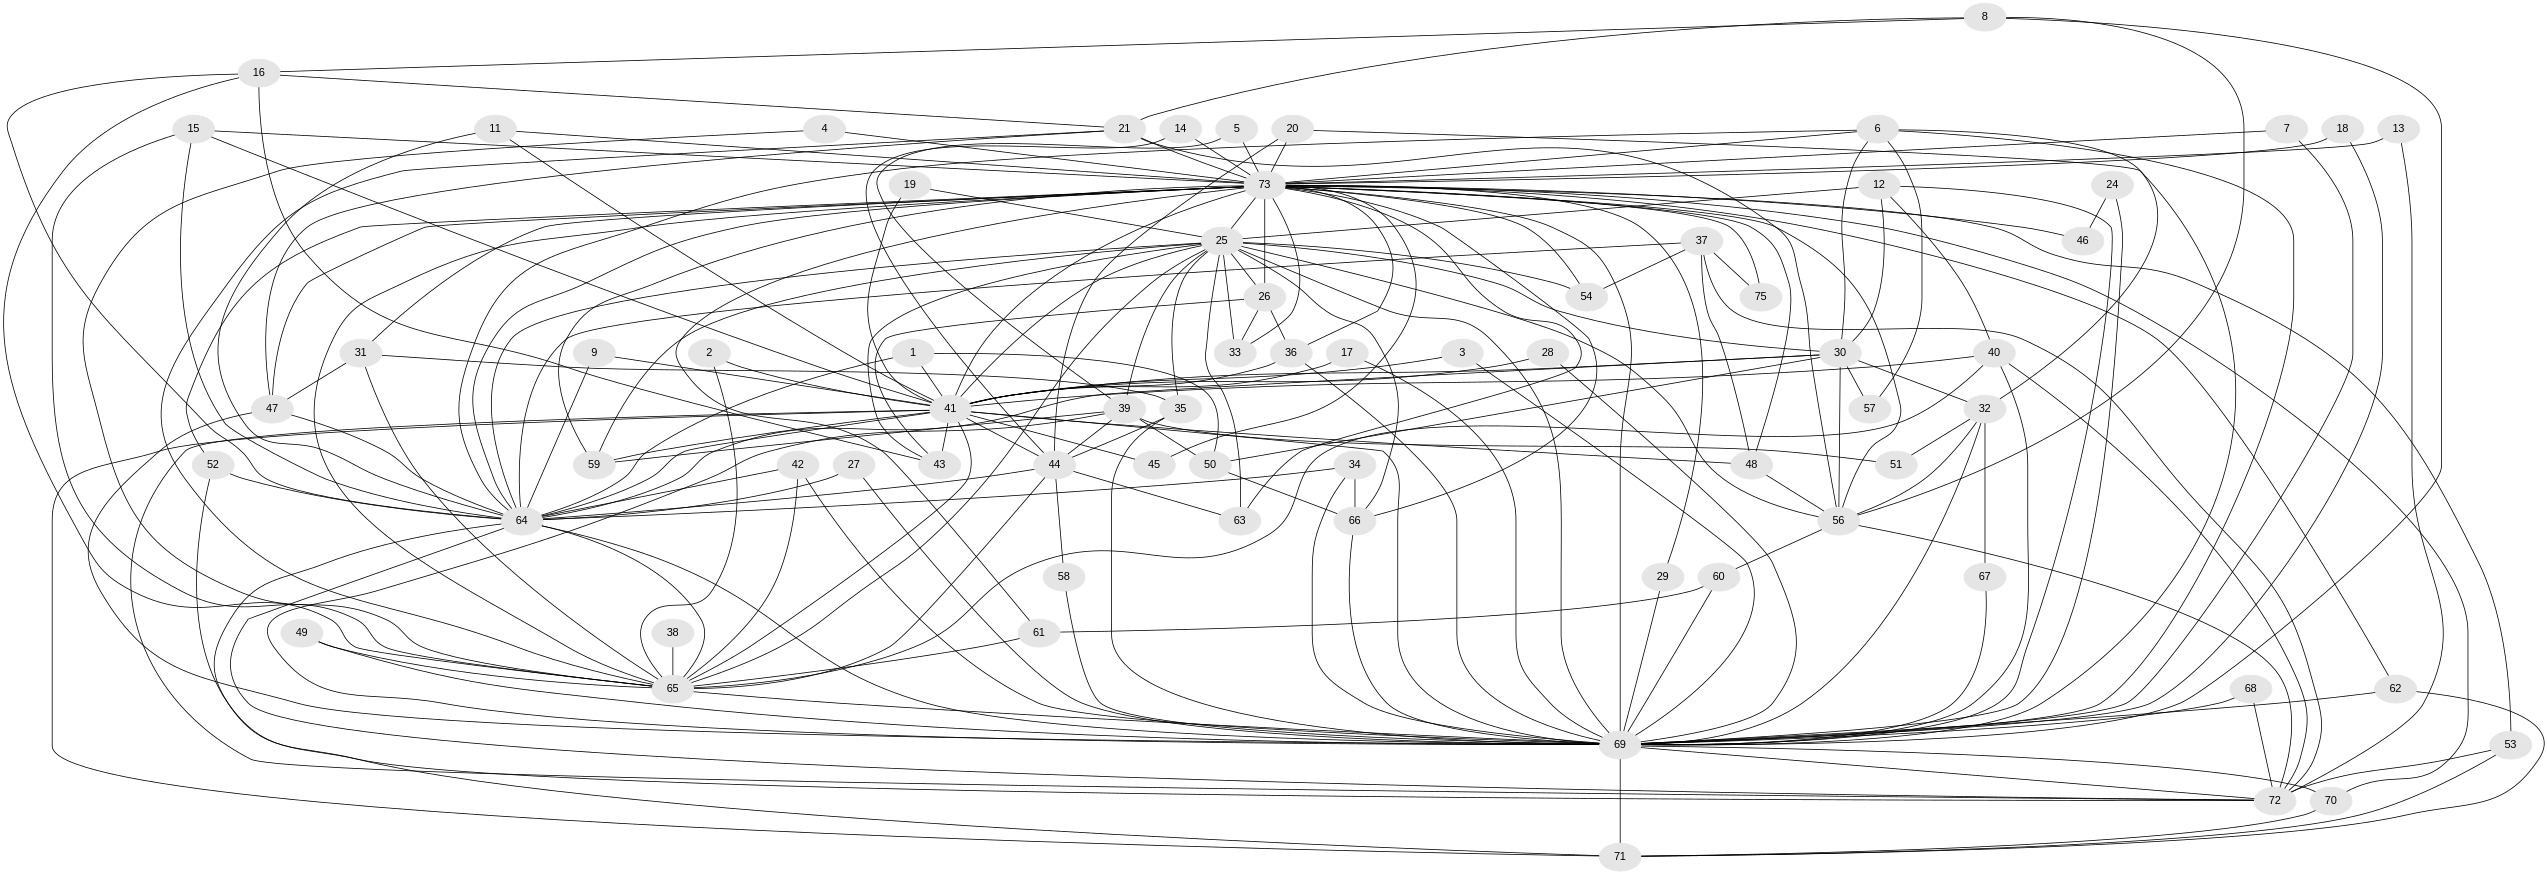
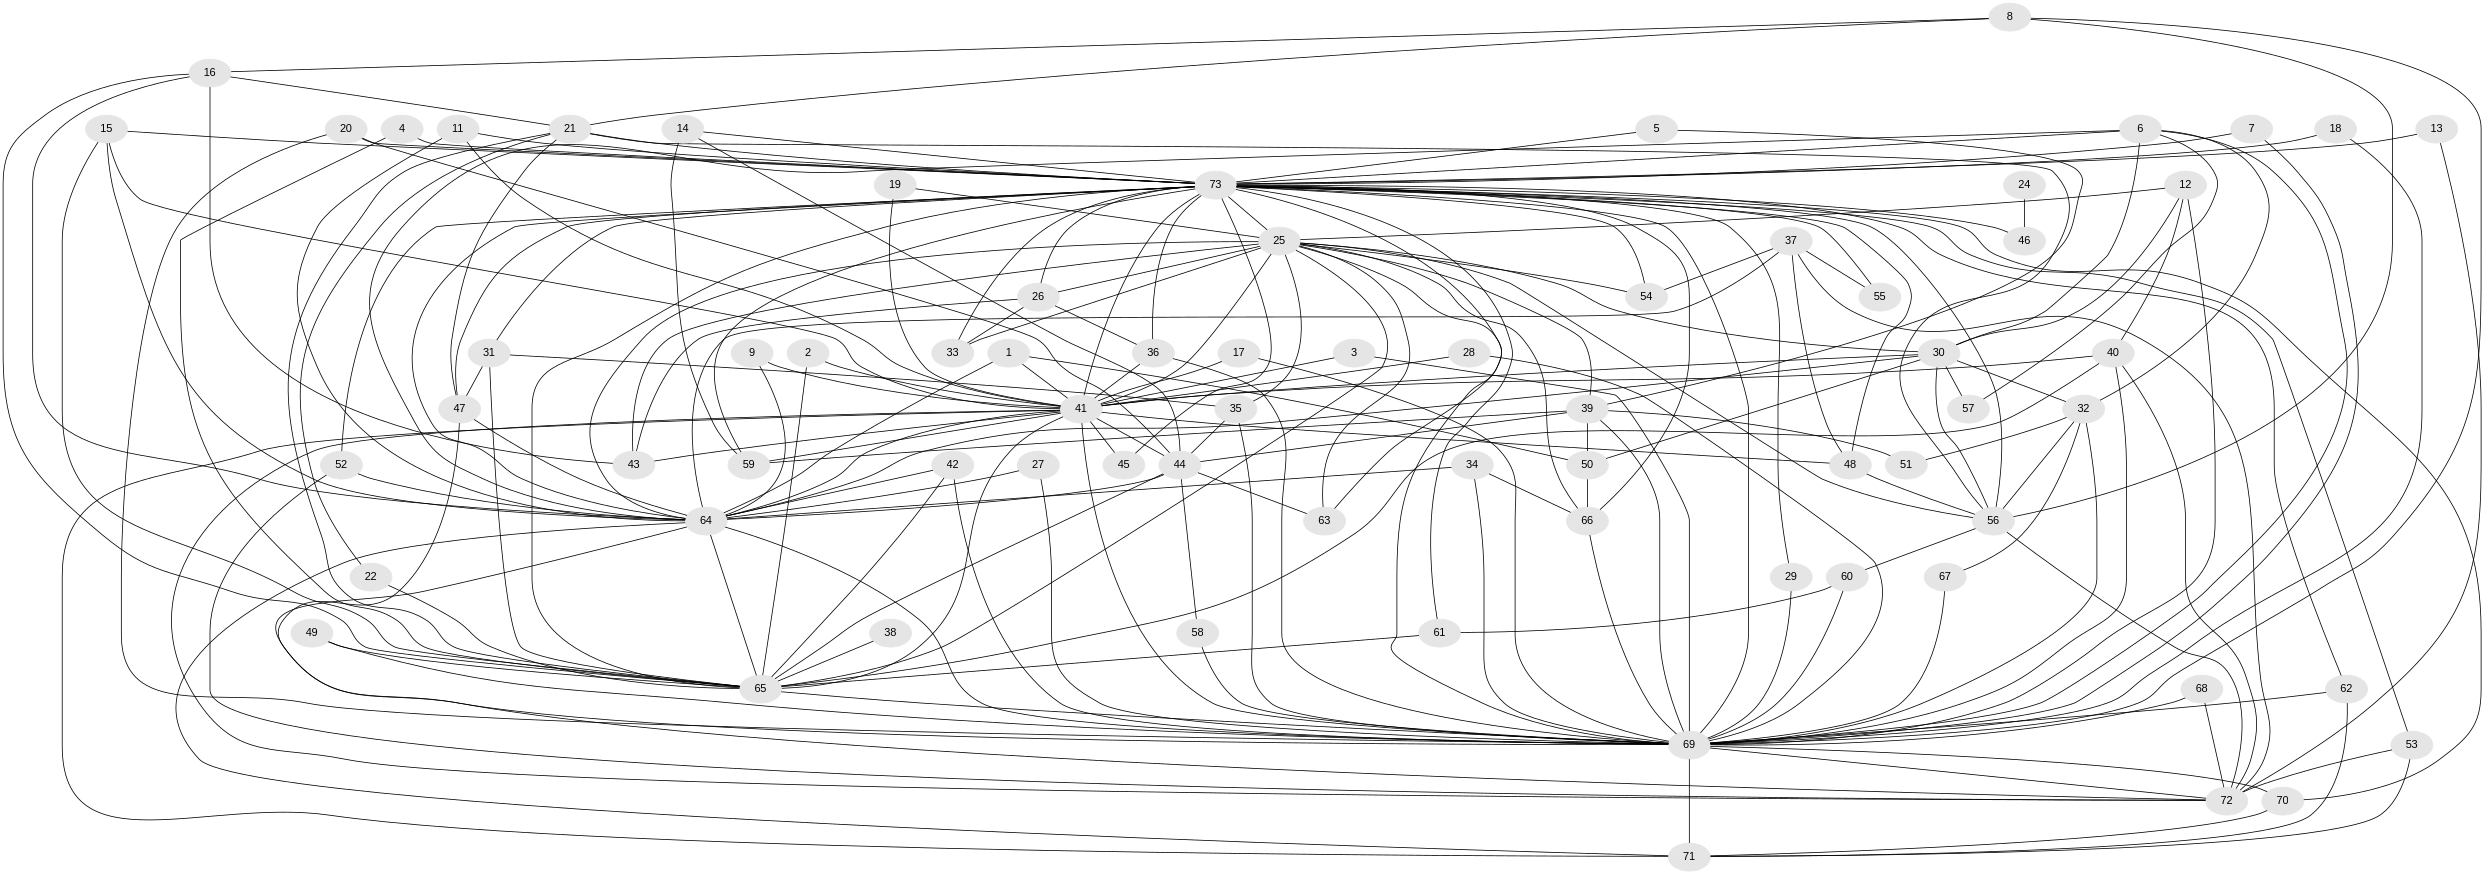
(884, 280) -> (678, 297)
(1761, 297) -> (1880, 297)
none -> (371, 577)
(2059, 644) -> none
